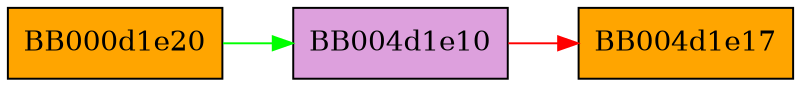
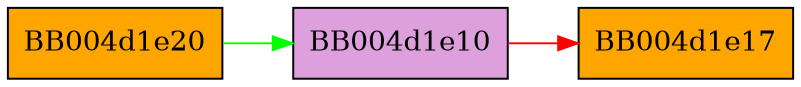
(115, 43) -> (115, 43)
